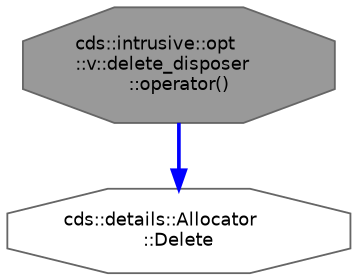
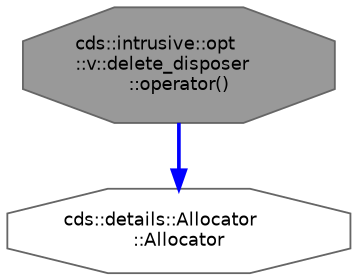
(179, 231) -> (179, 231)
